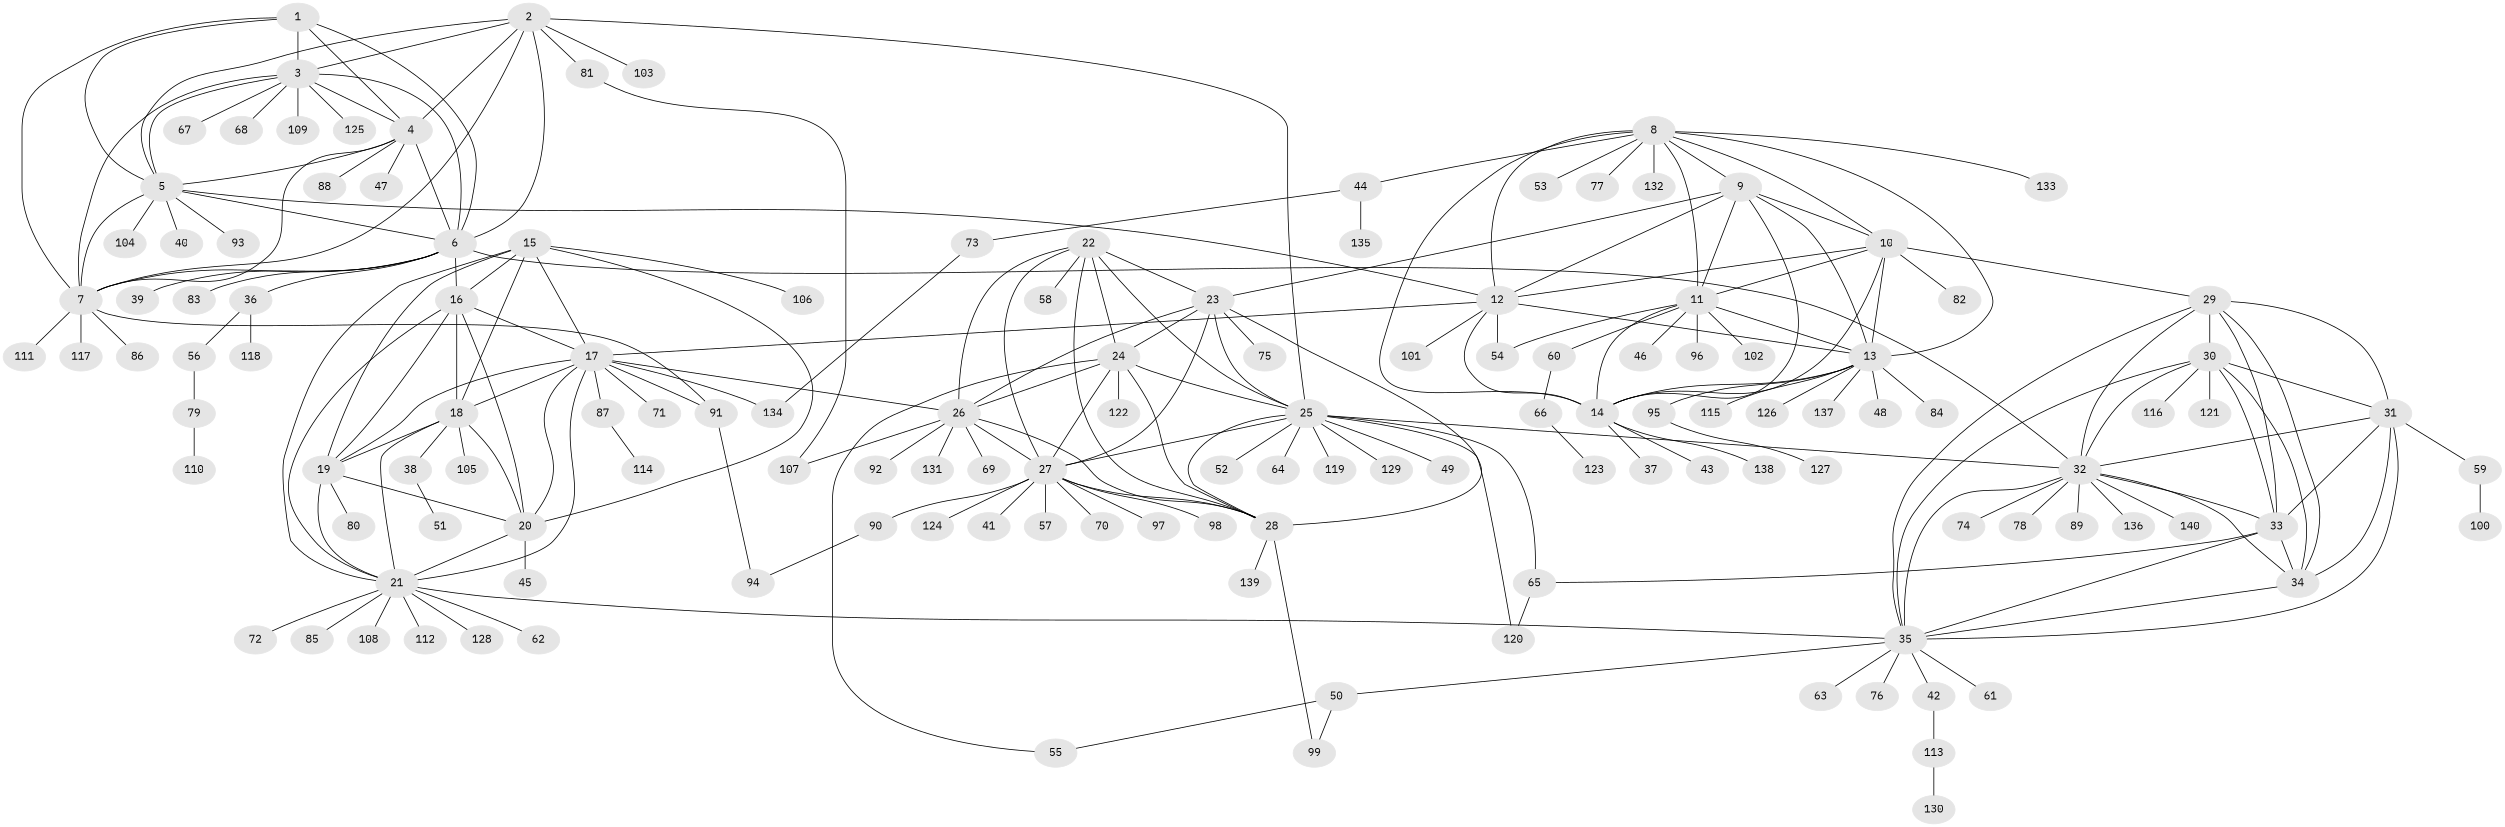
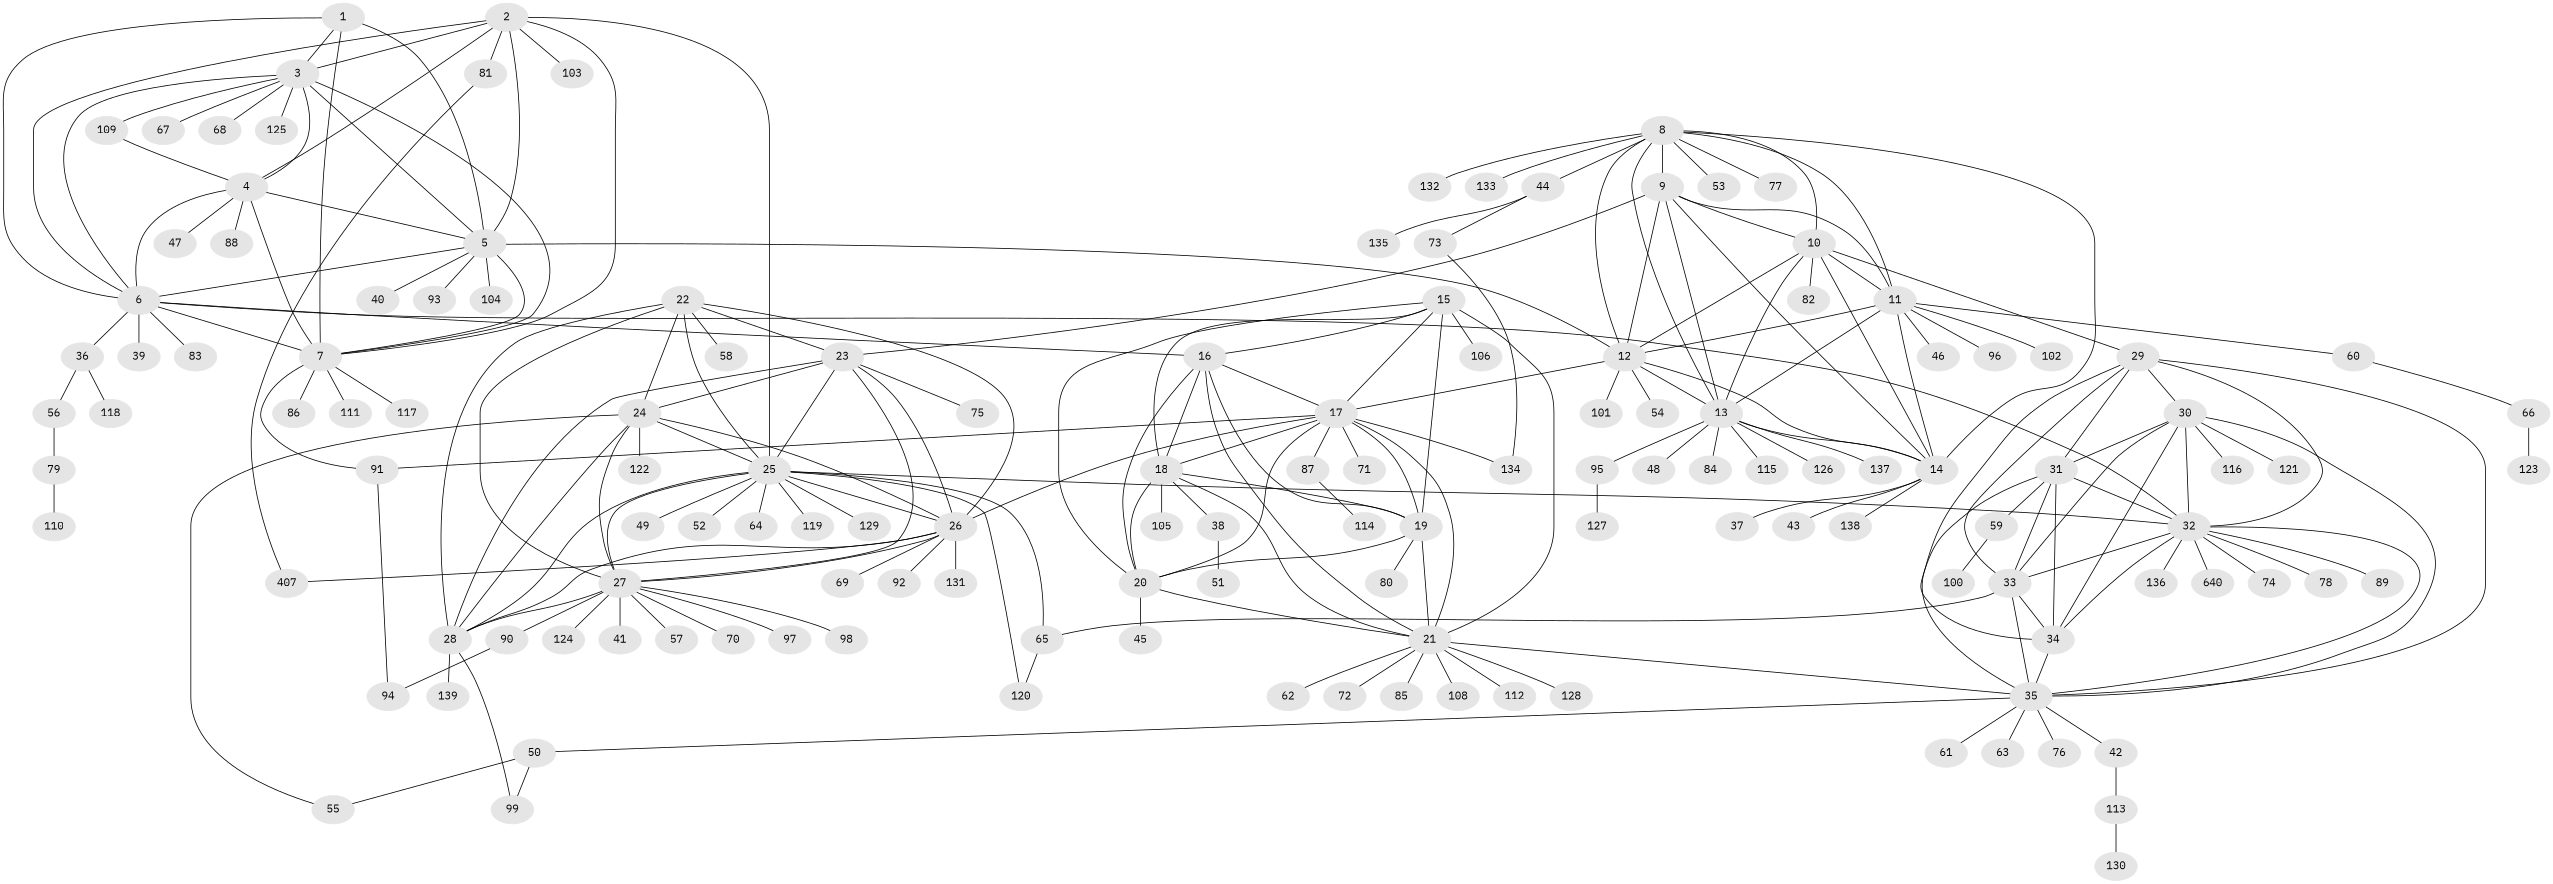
(352, 72) -> (175, 161)
(1594, 323) -> (1766, 329)
(789, 470) -> (287, 583)
none -> (863, 498)
(2190, 527) -> (2213, 583)
